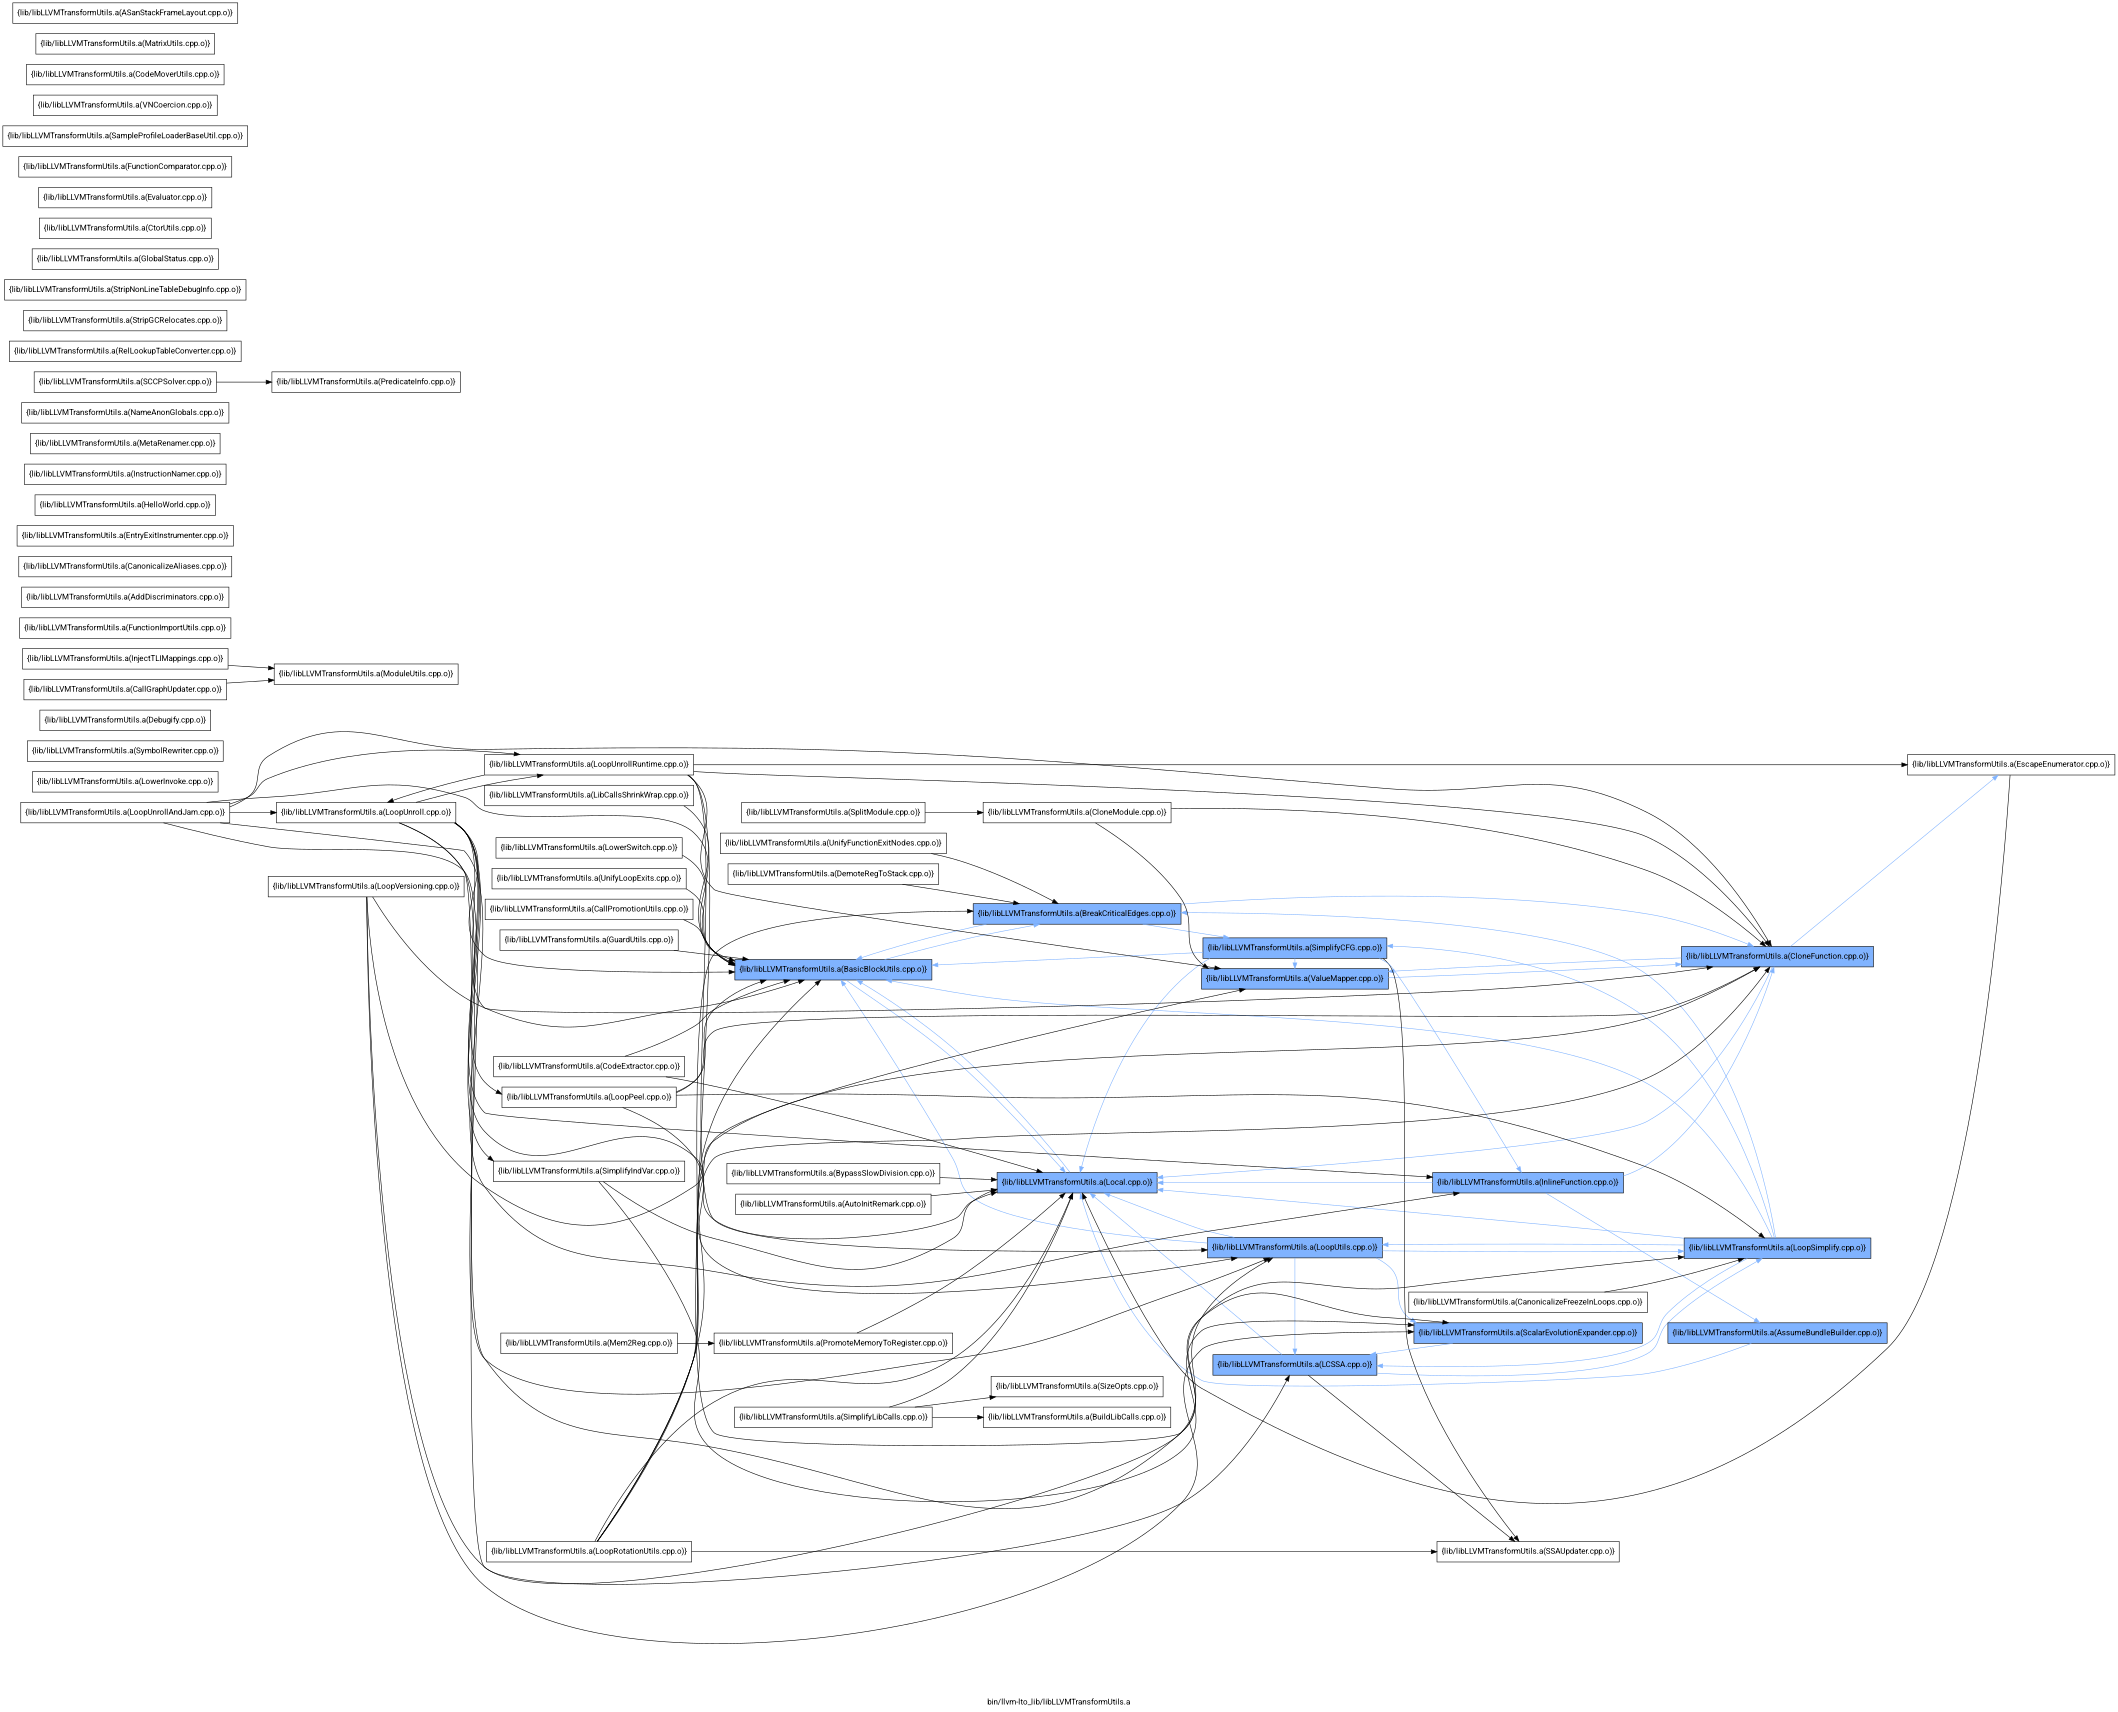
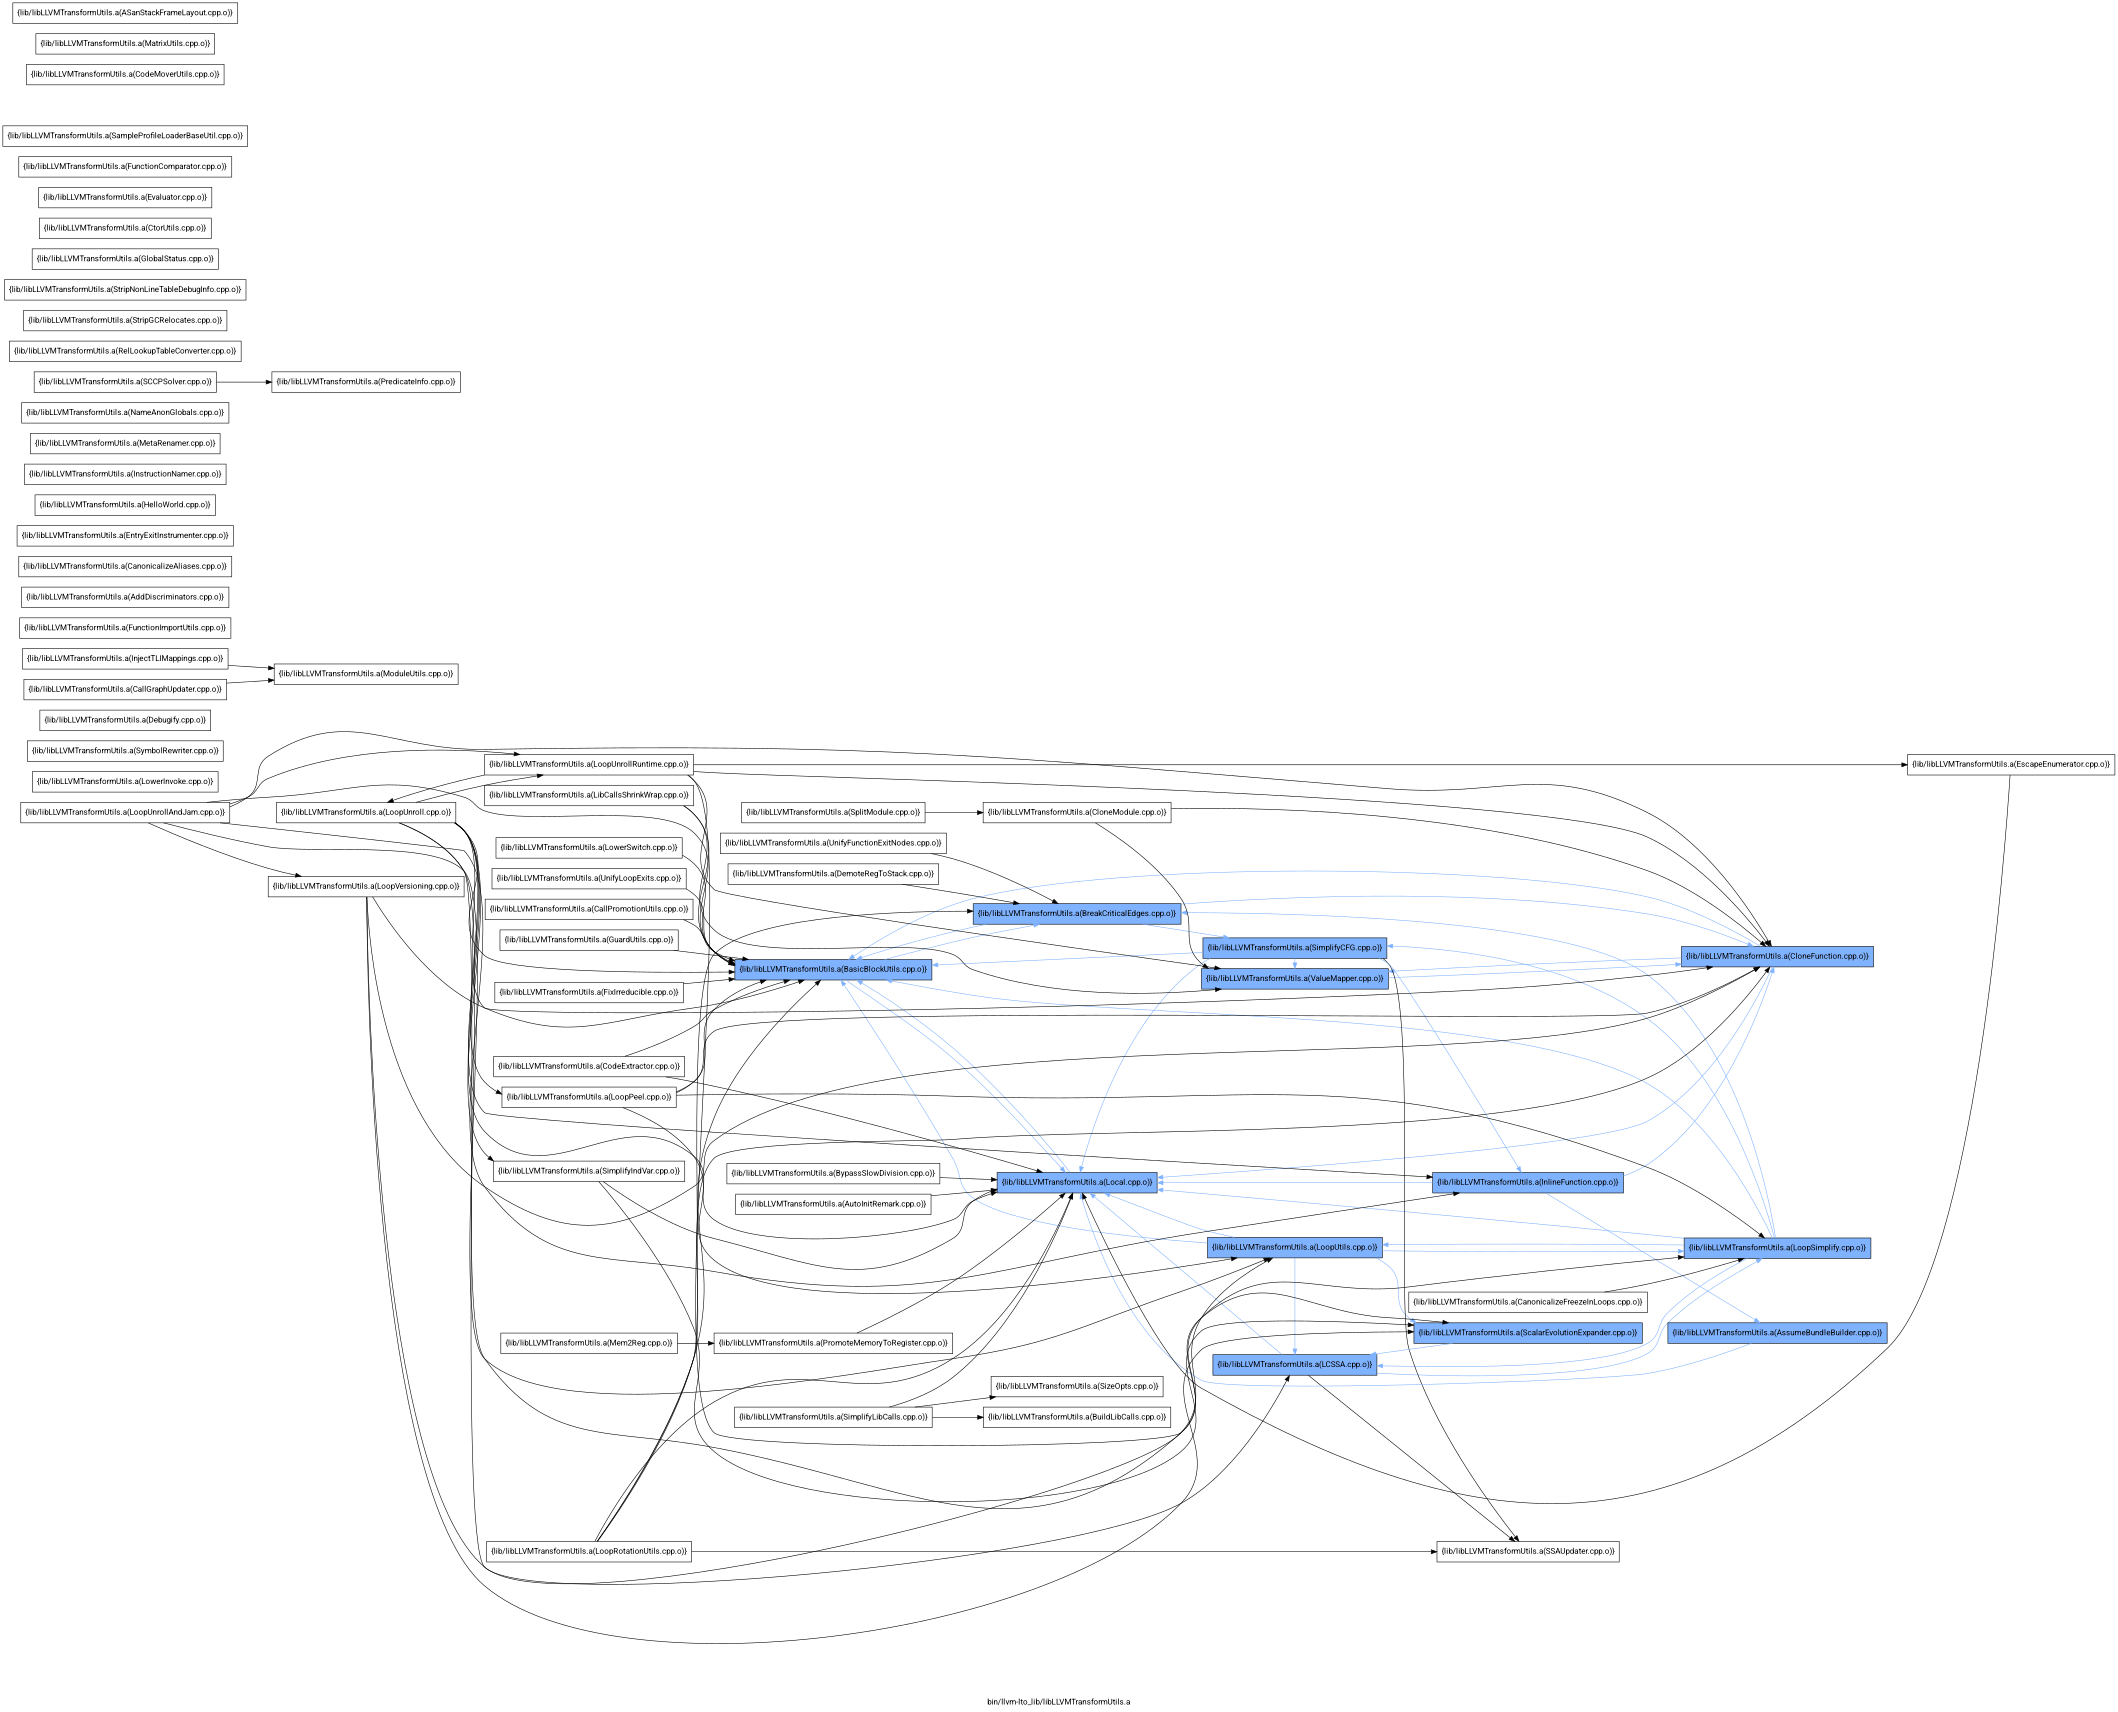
(125, 105) -> none
(250, 813) -> (221, 853)
(1892, 863) -> (1305, 871)
none -> (589, 993)
(744, 1121) -> (850, 948)
(825, 1244) -> none
